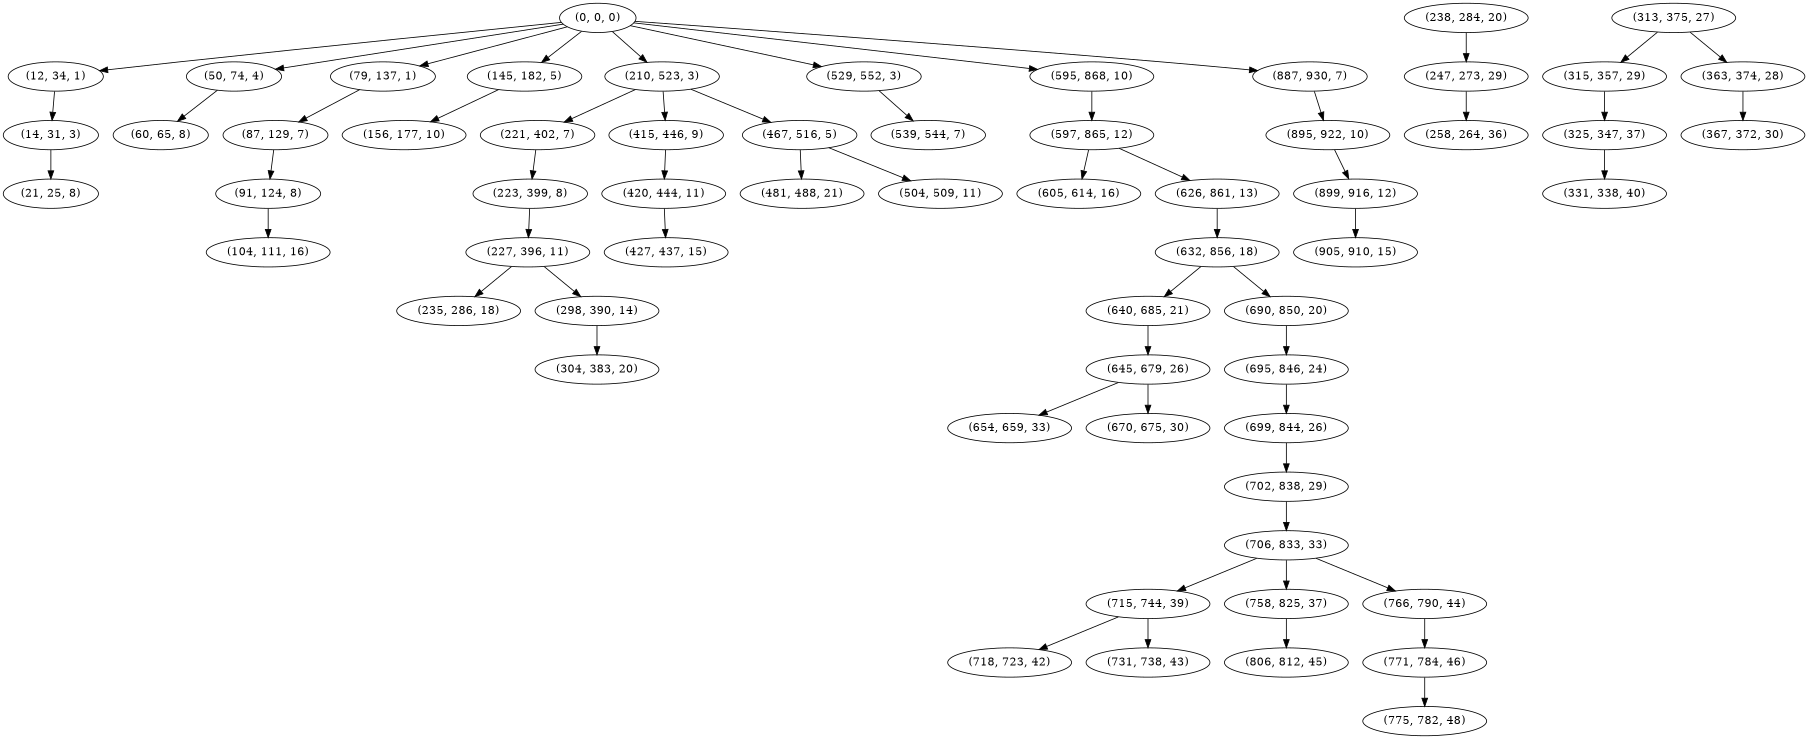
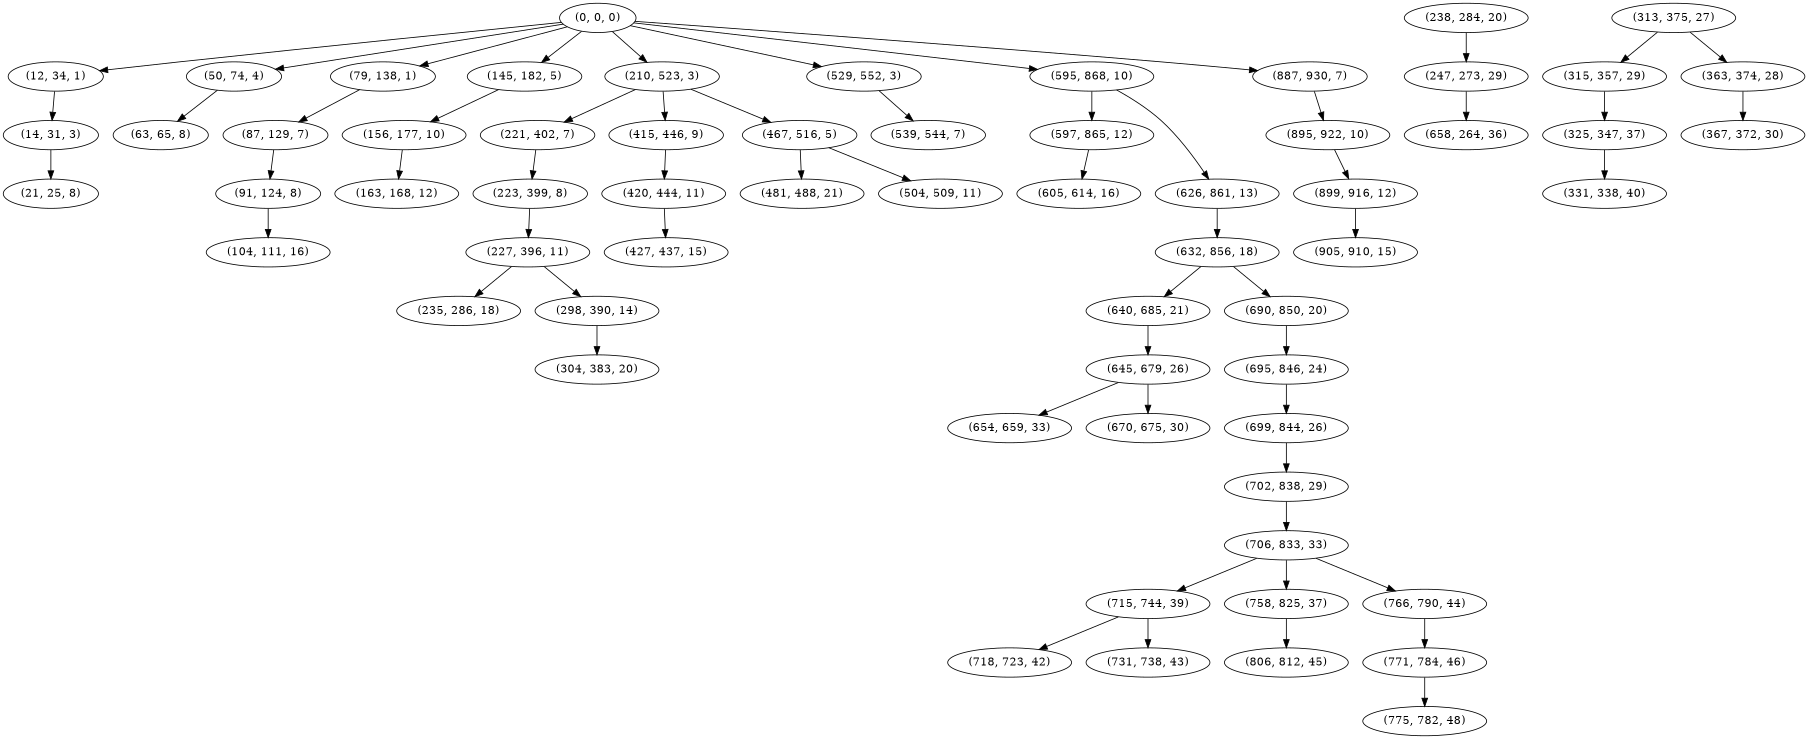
(383, 77) -> (383, 77)
(161, 135) -> (161, 135)
(1466, 135) -> (1466, 135)
(1151, 163) -> (1166, 125)
none -> (397, 194)
